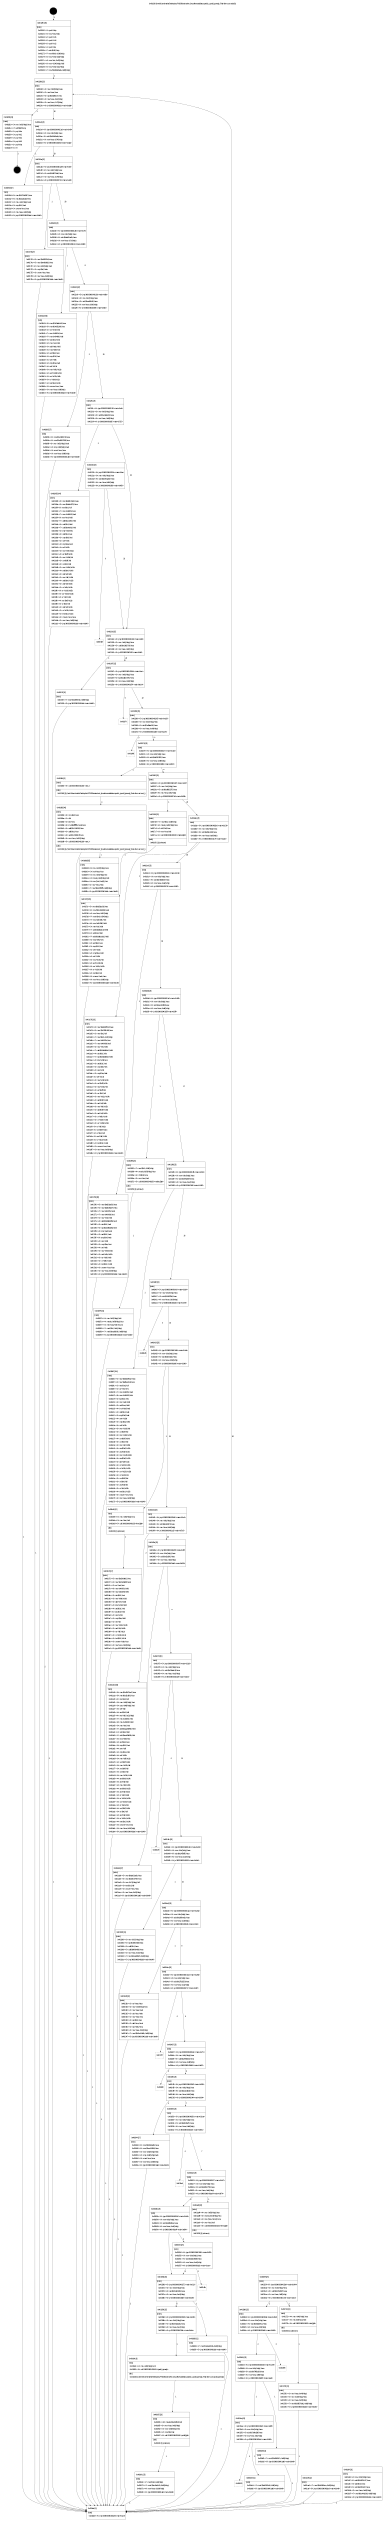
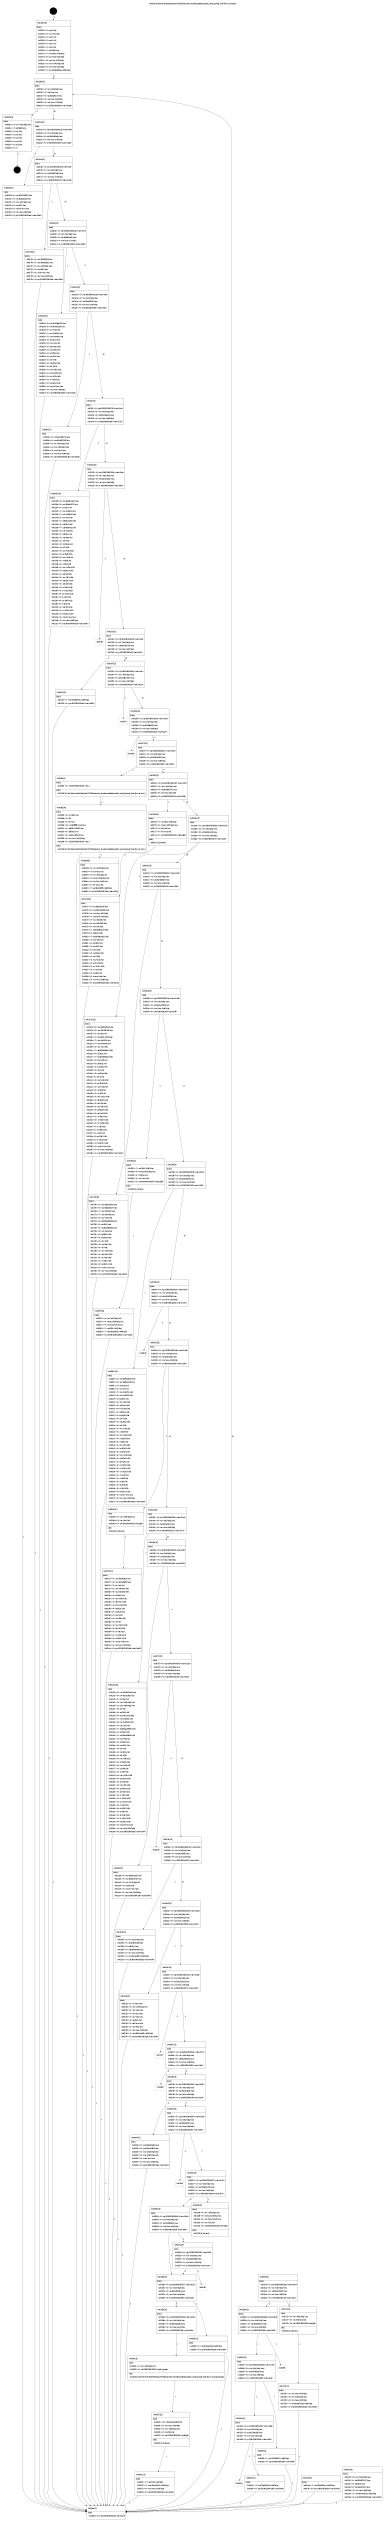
(132, 525) -> (105, 443)
